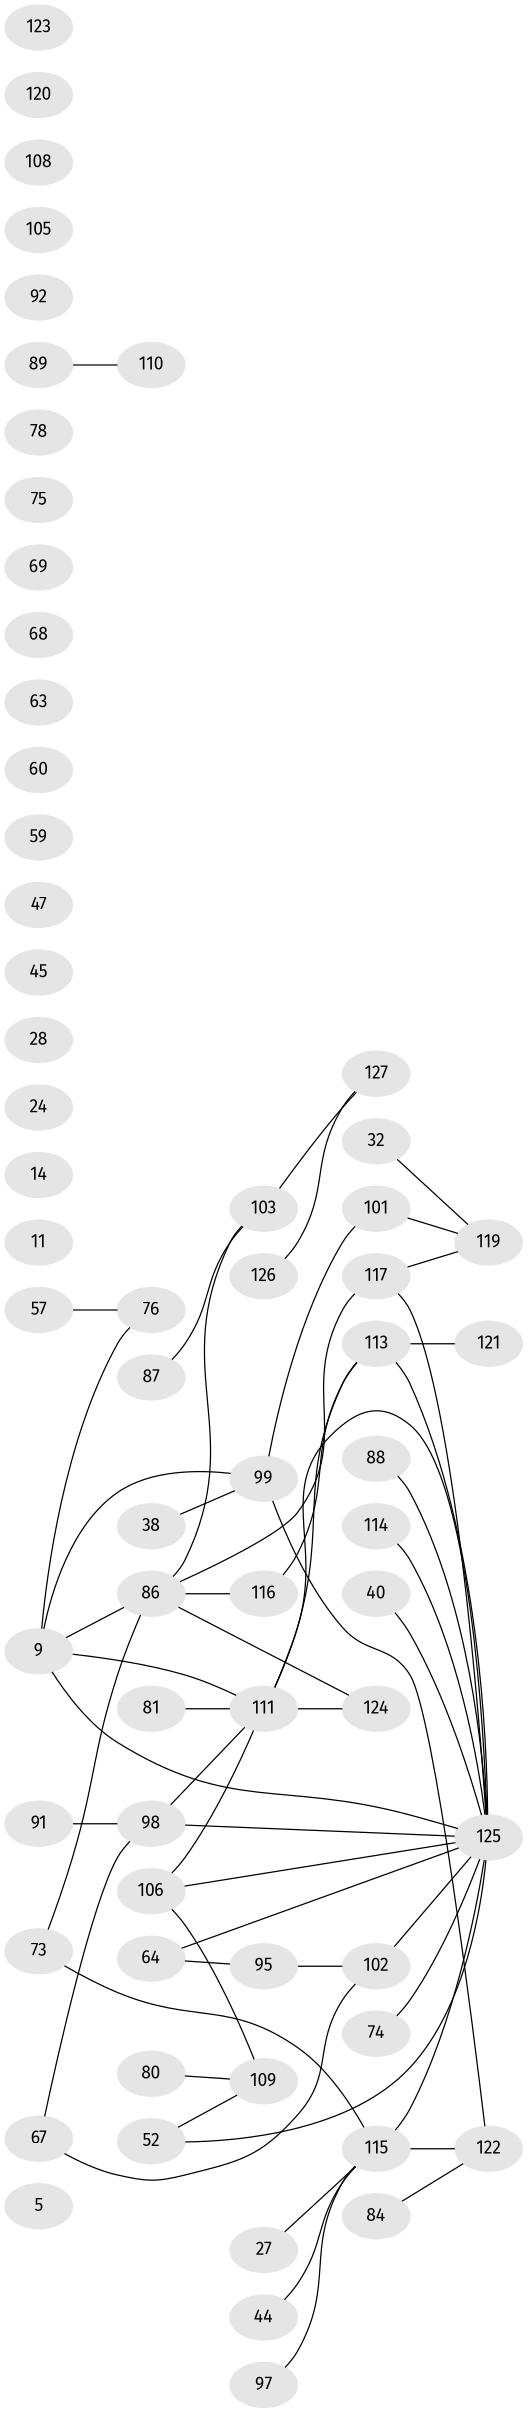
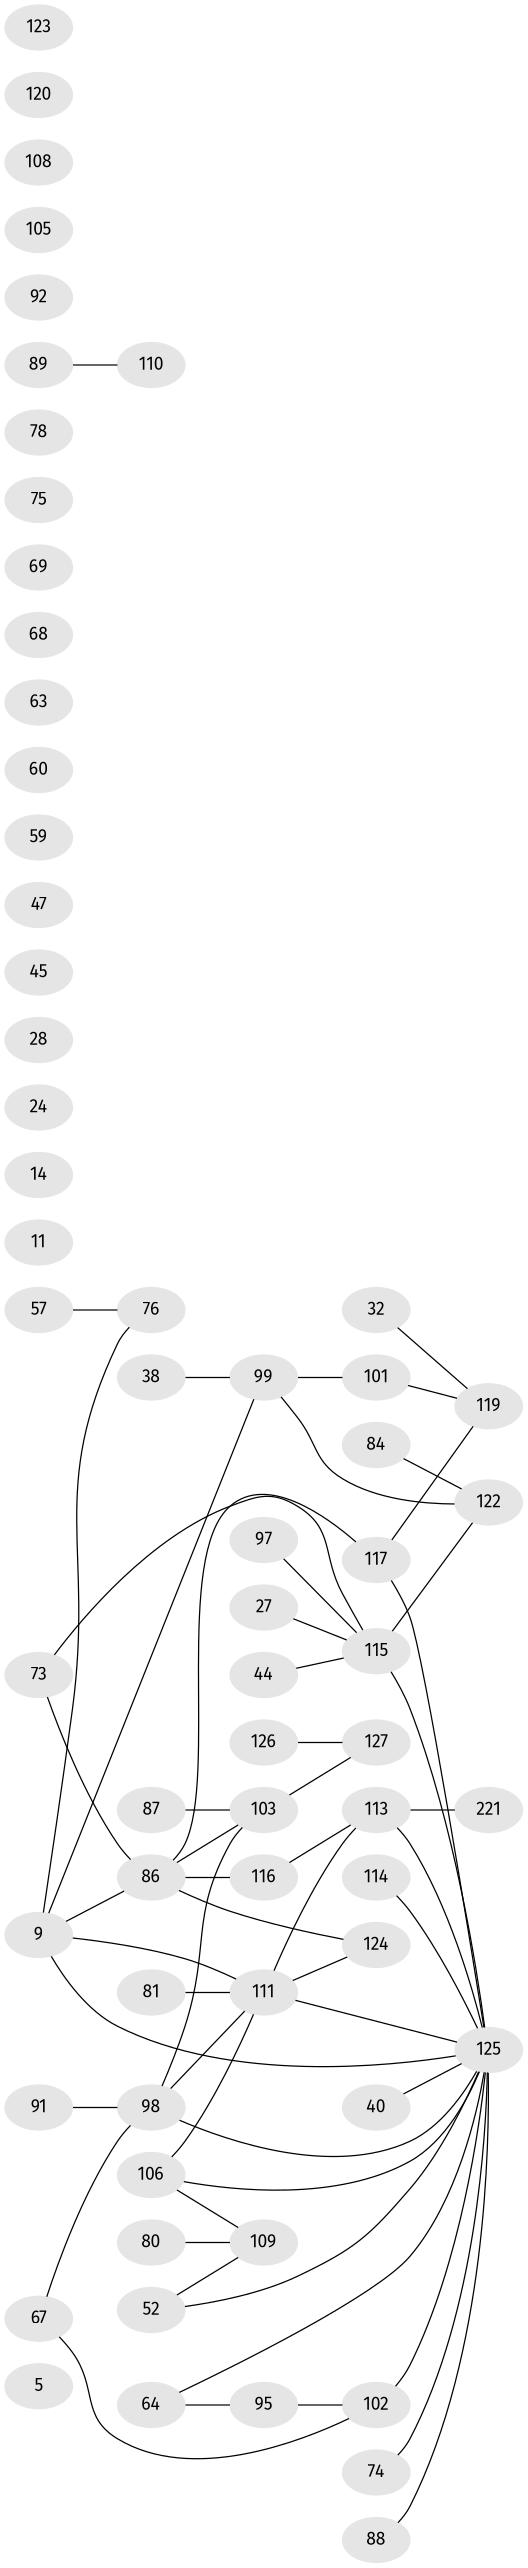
(489, 1344) -> (489, 1810)
none -> (200, 1955)
